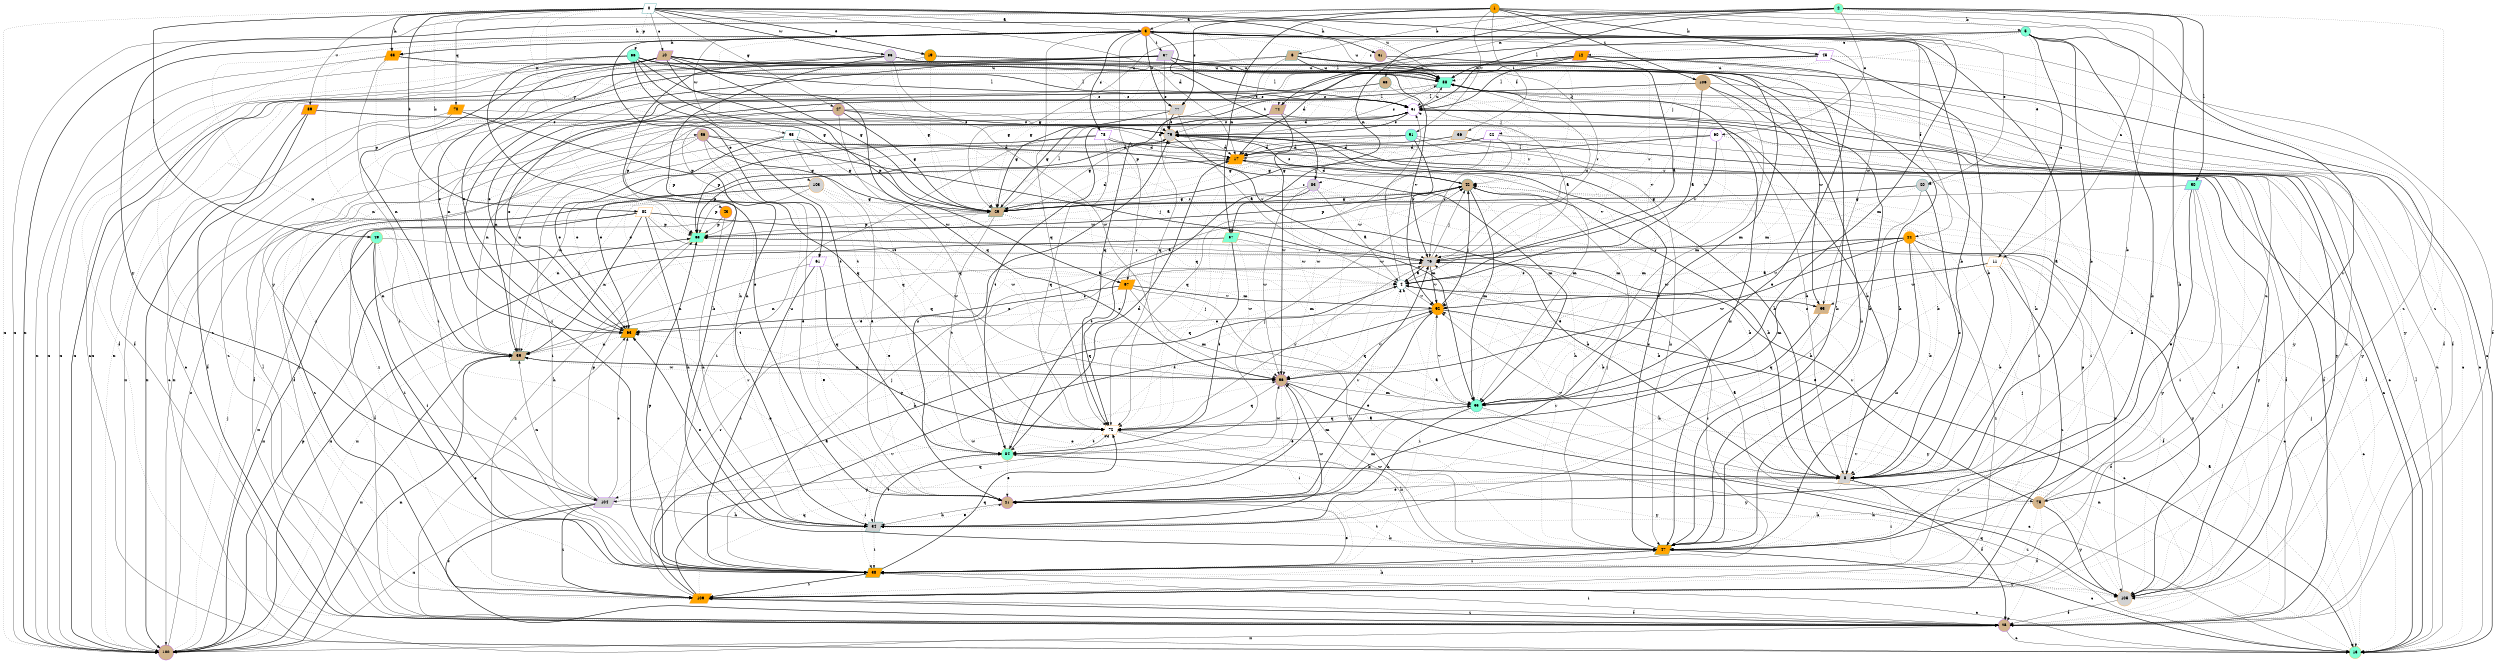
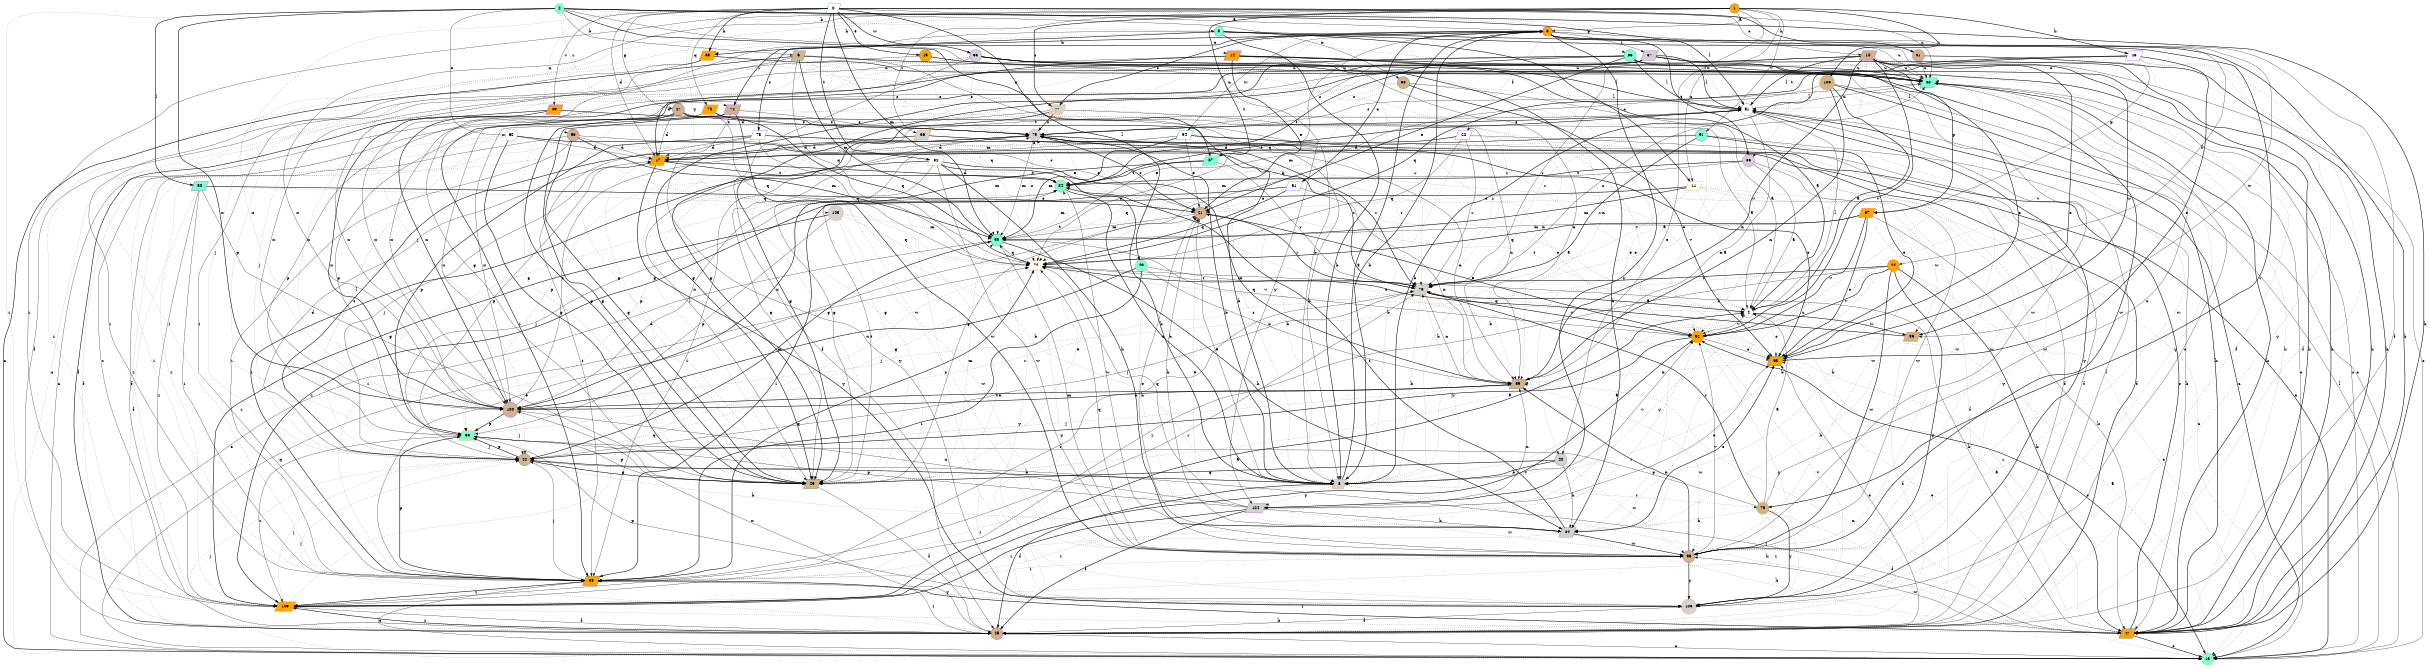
(791, 135) -> (1185, 135)
(1236, 159) -> (658, 161)
(992, 169) -> (504, 286)
none -> (849, 176)
(726, 212) -> none
(613, 219) -> none
none -> (1690, 234)
